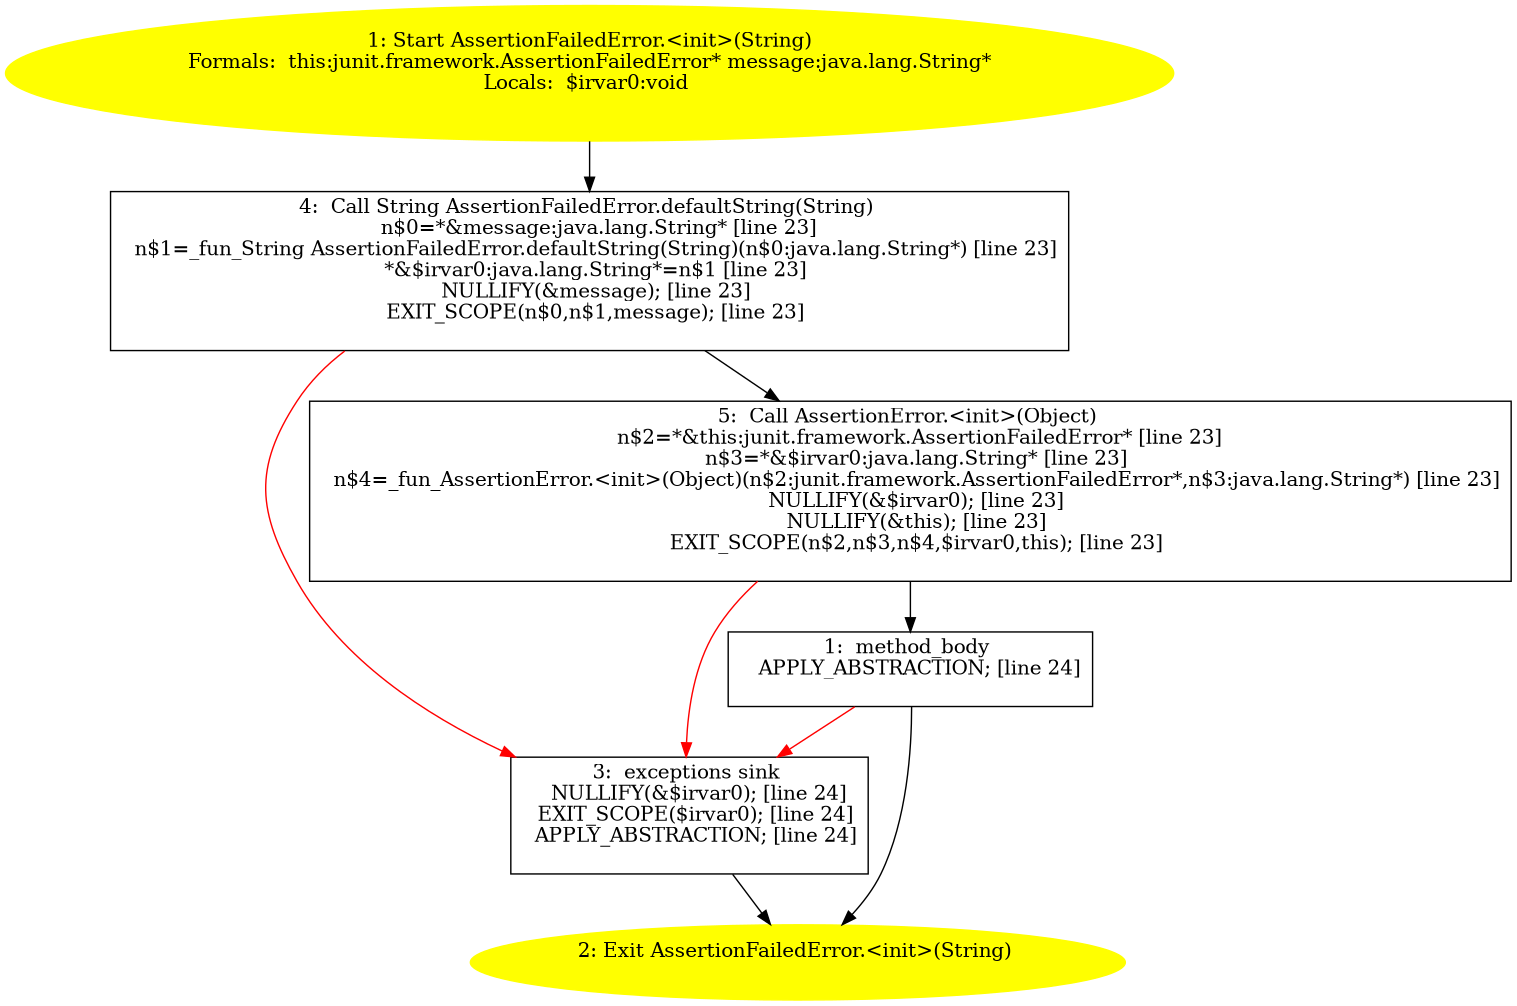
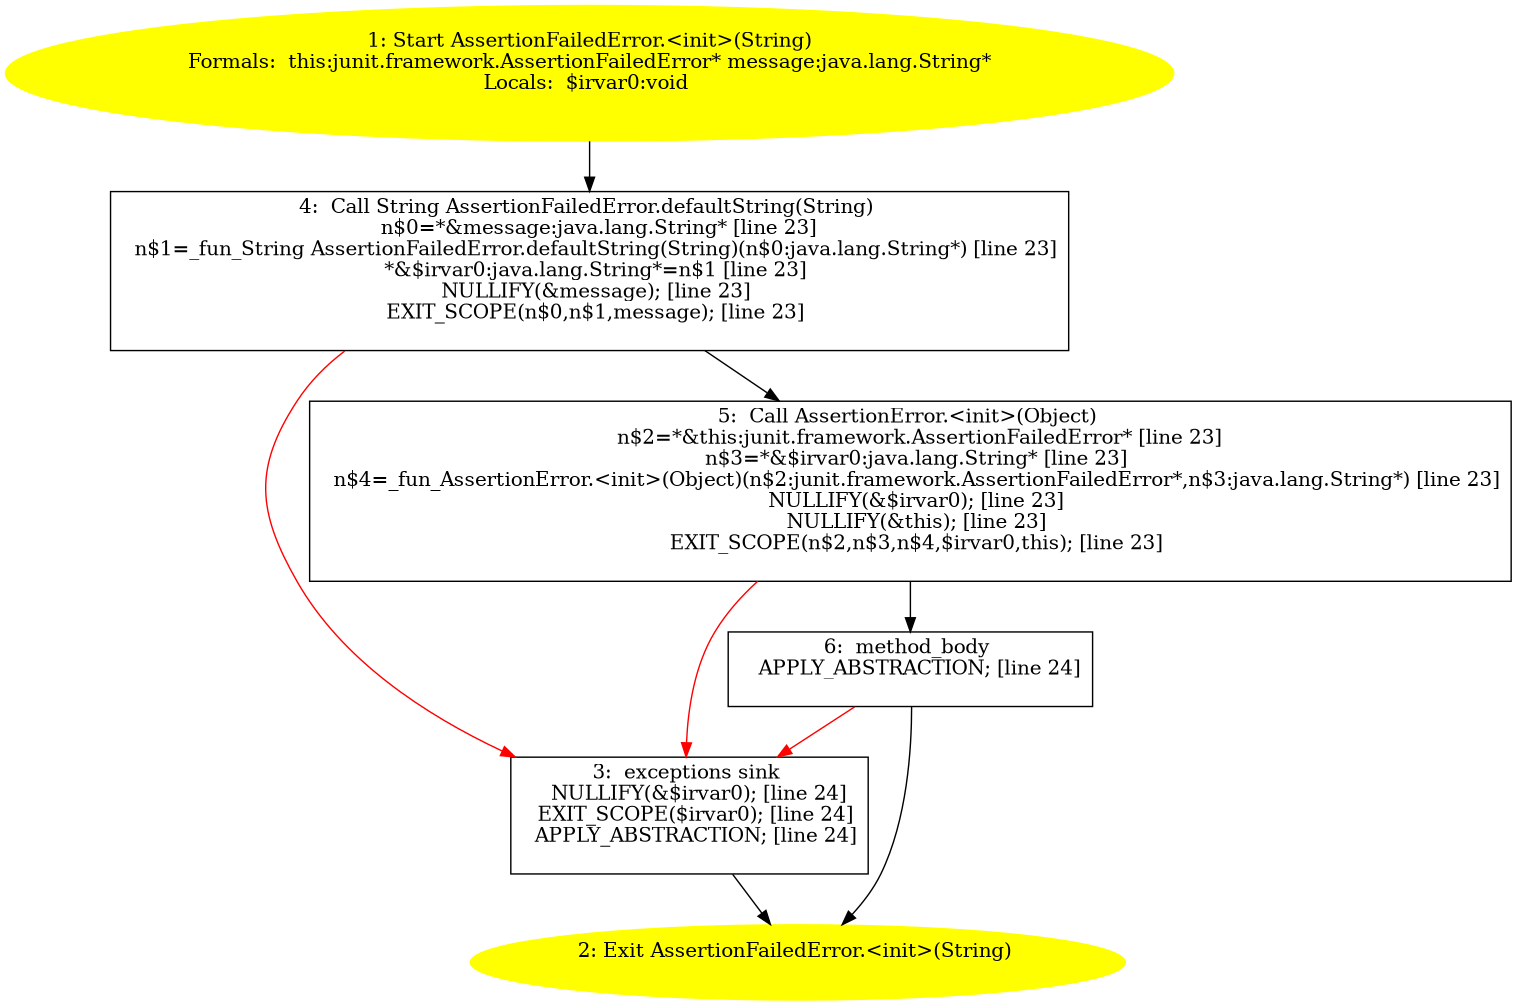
(910, 669) -> (910, 669)
